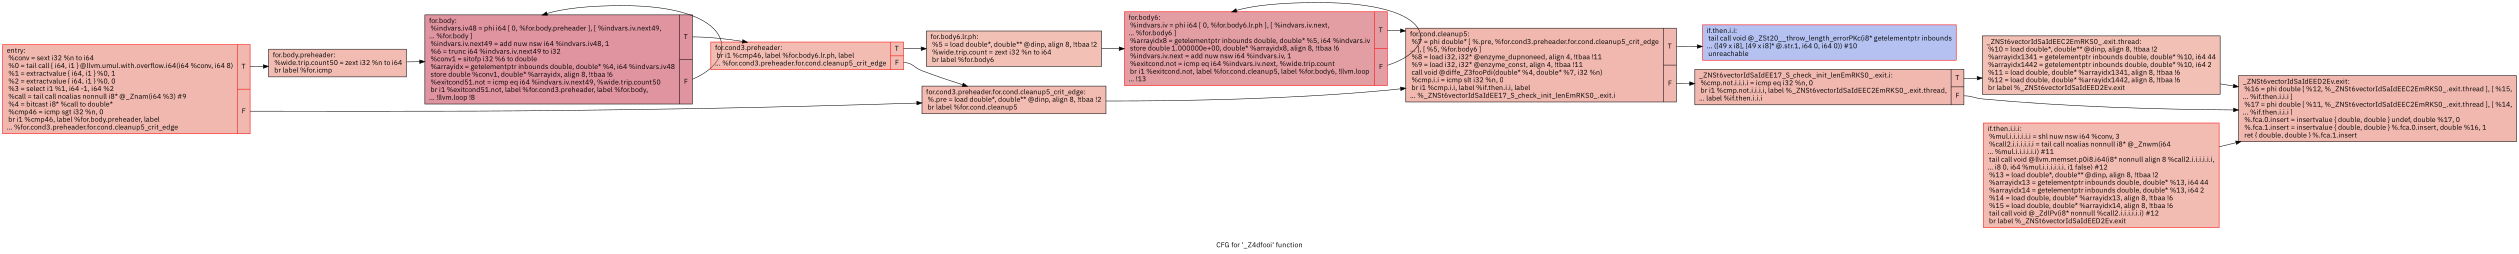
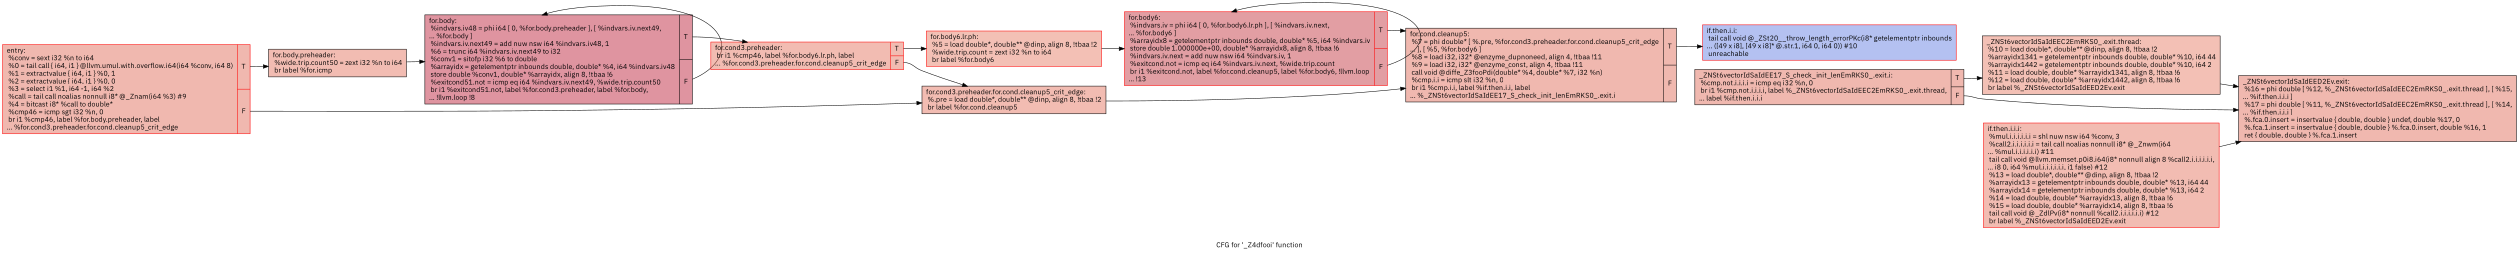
(1014, 49) -> (1014, 49)
(1683, 84) -> none
